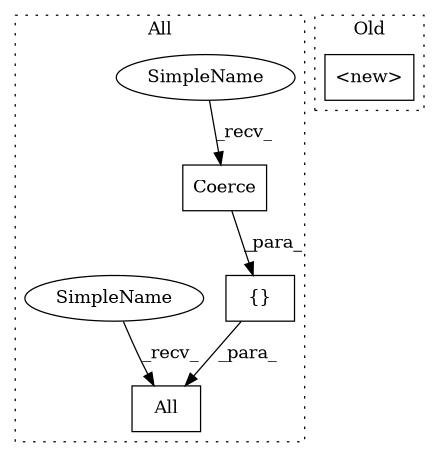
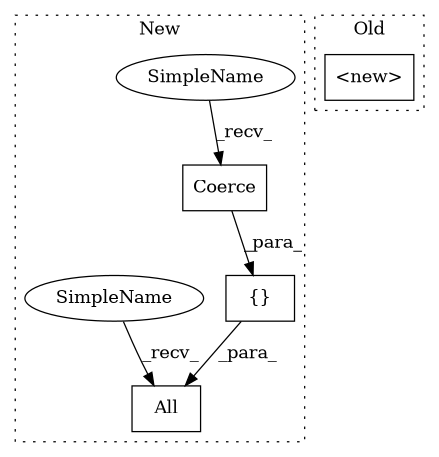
(160, 30) -> (160, 30)
